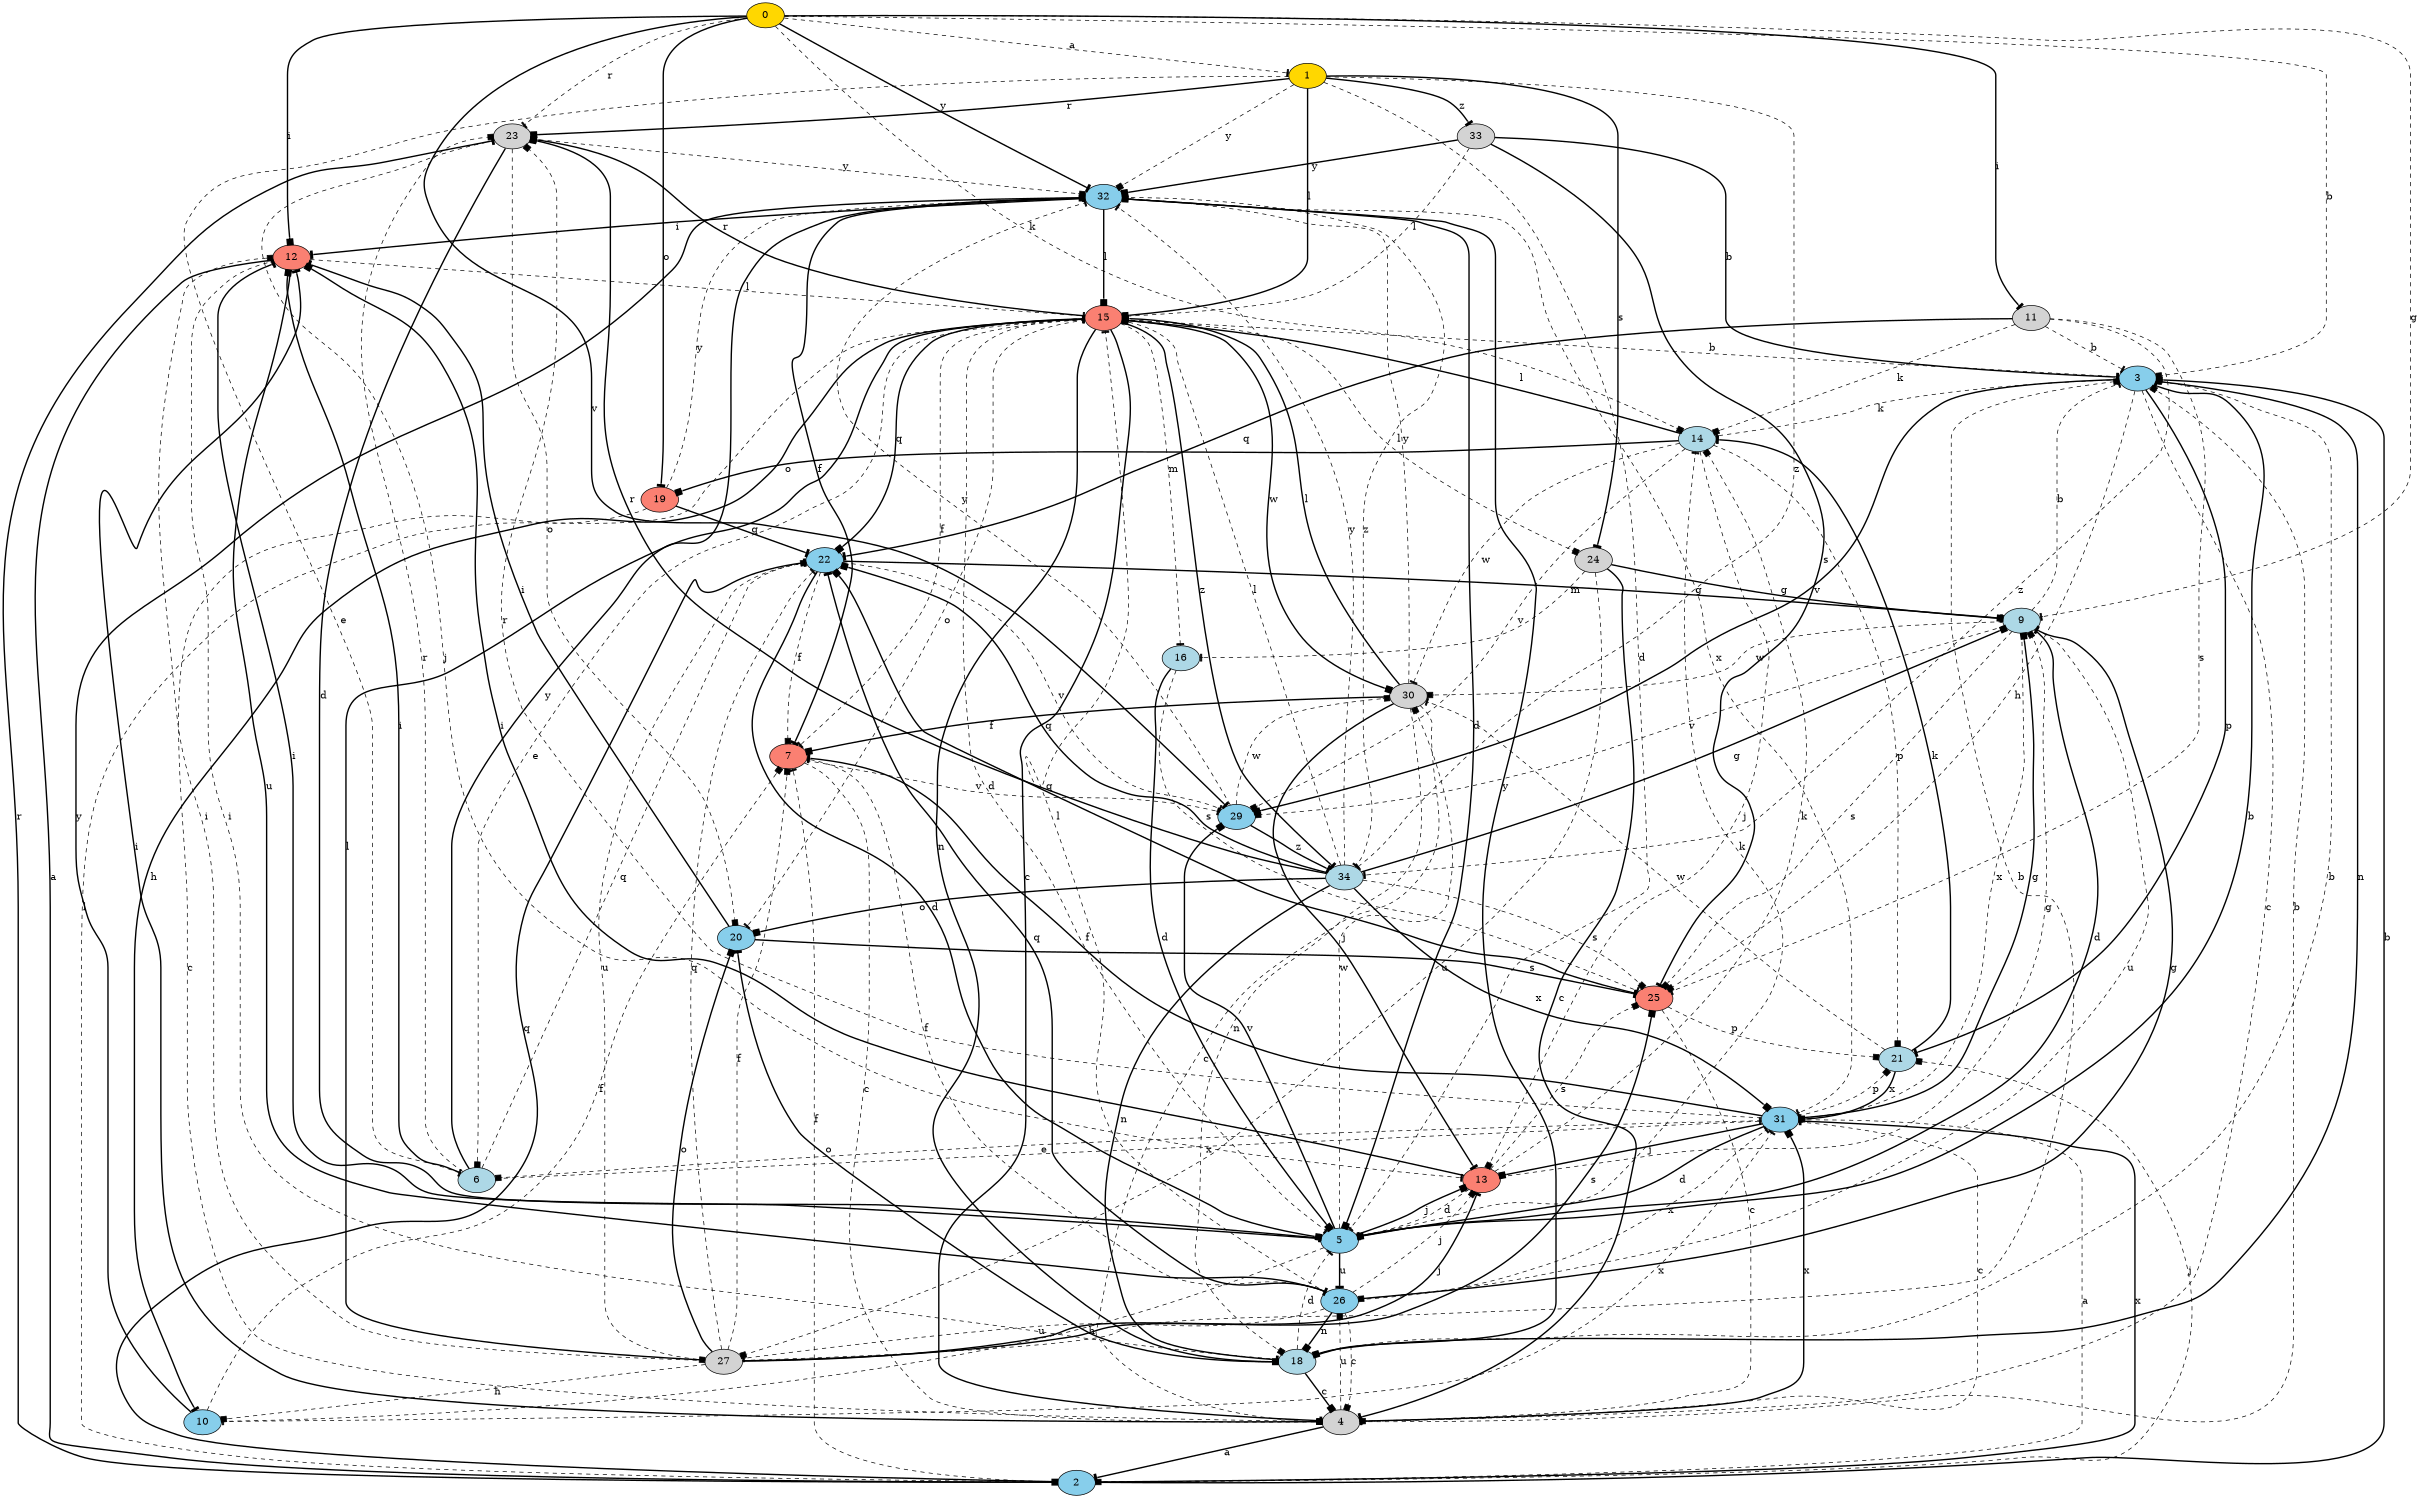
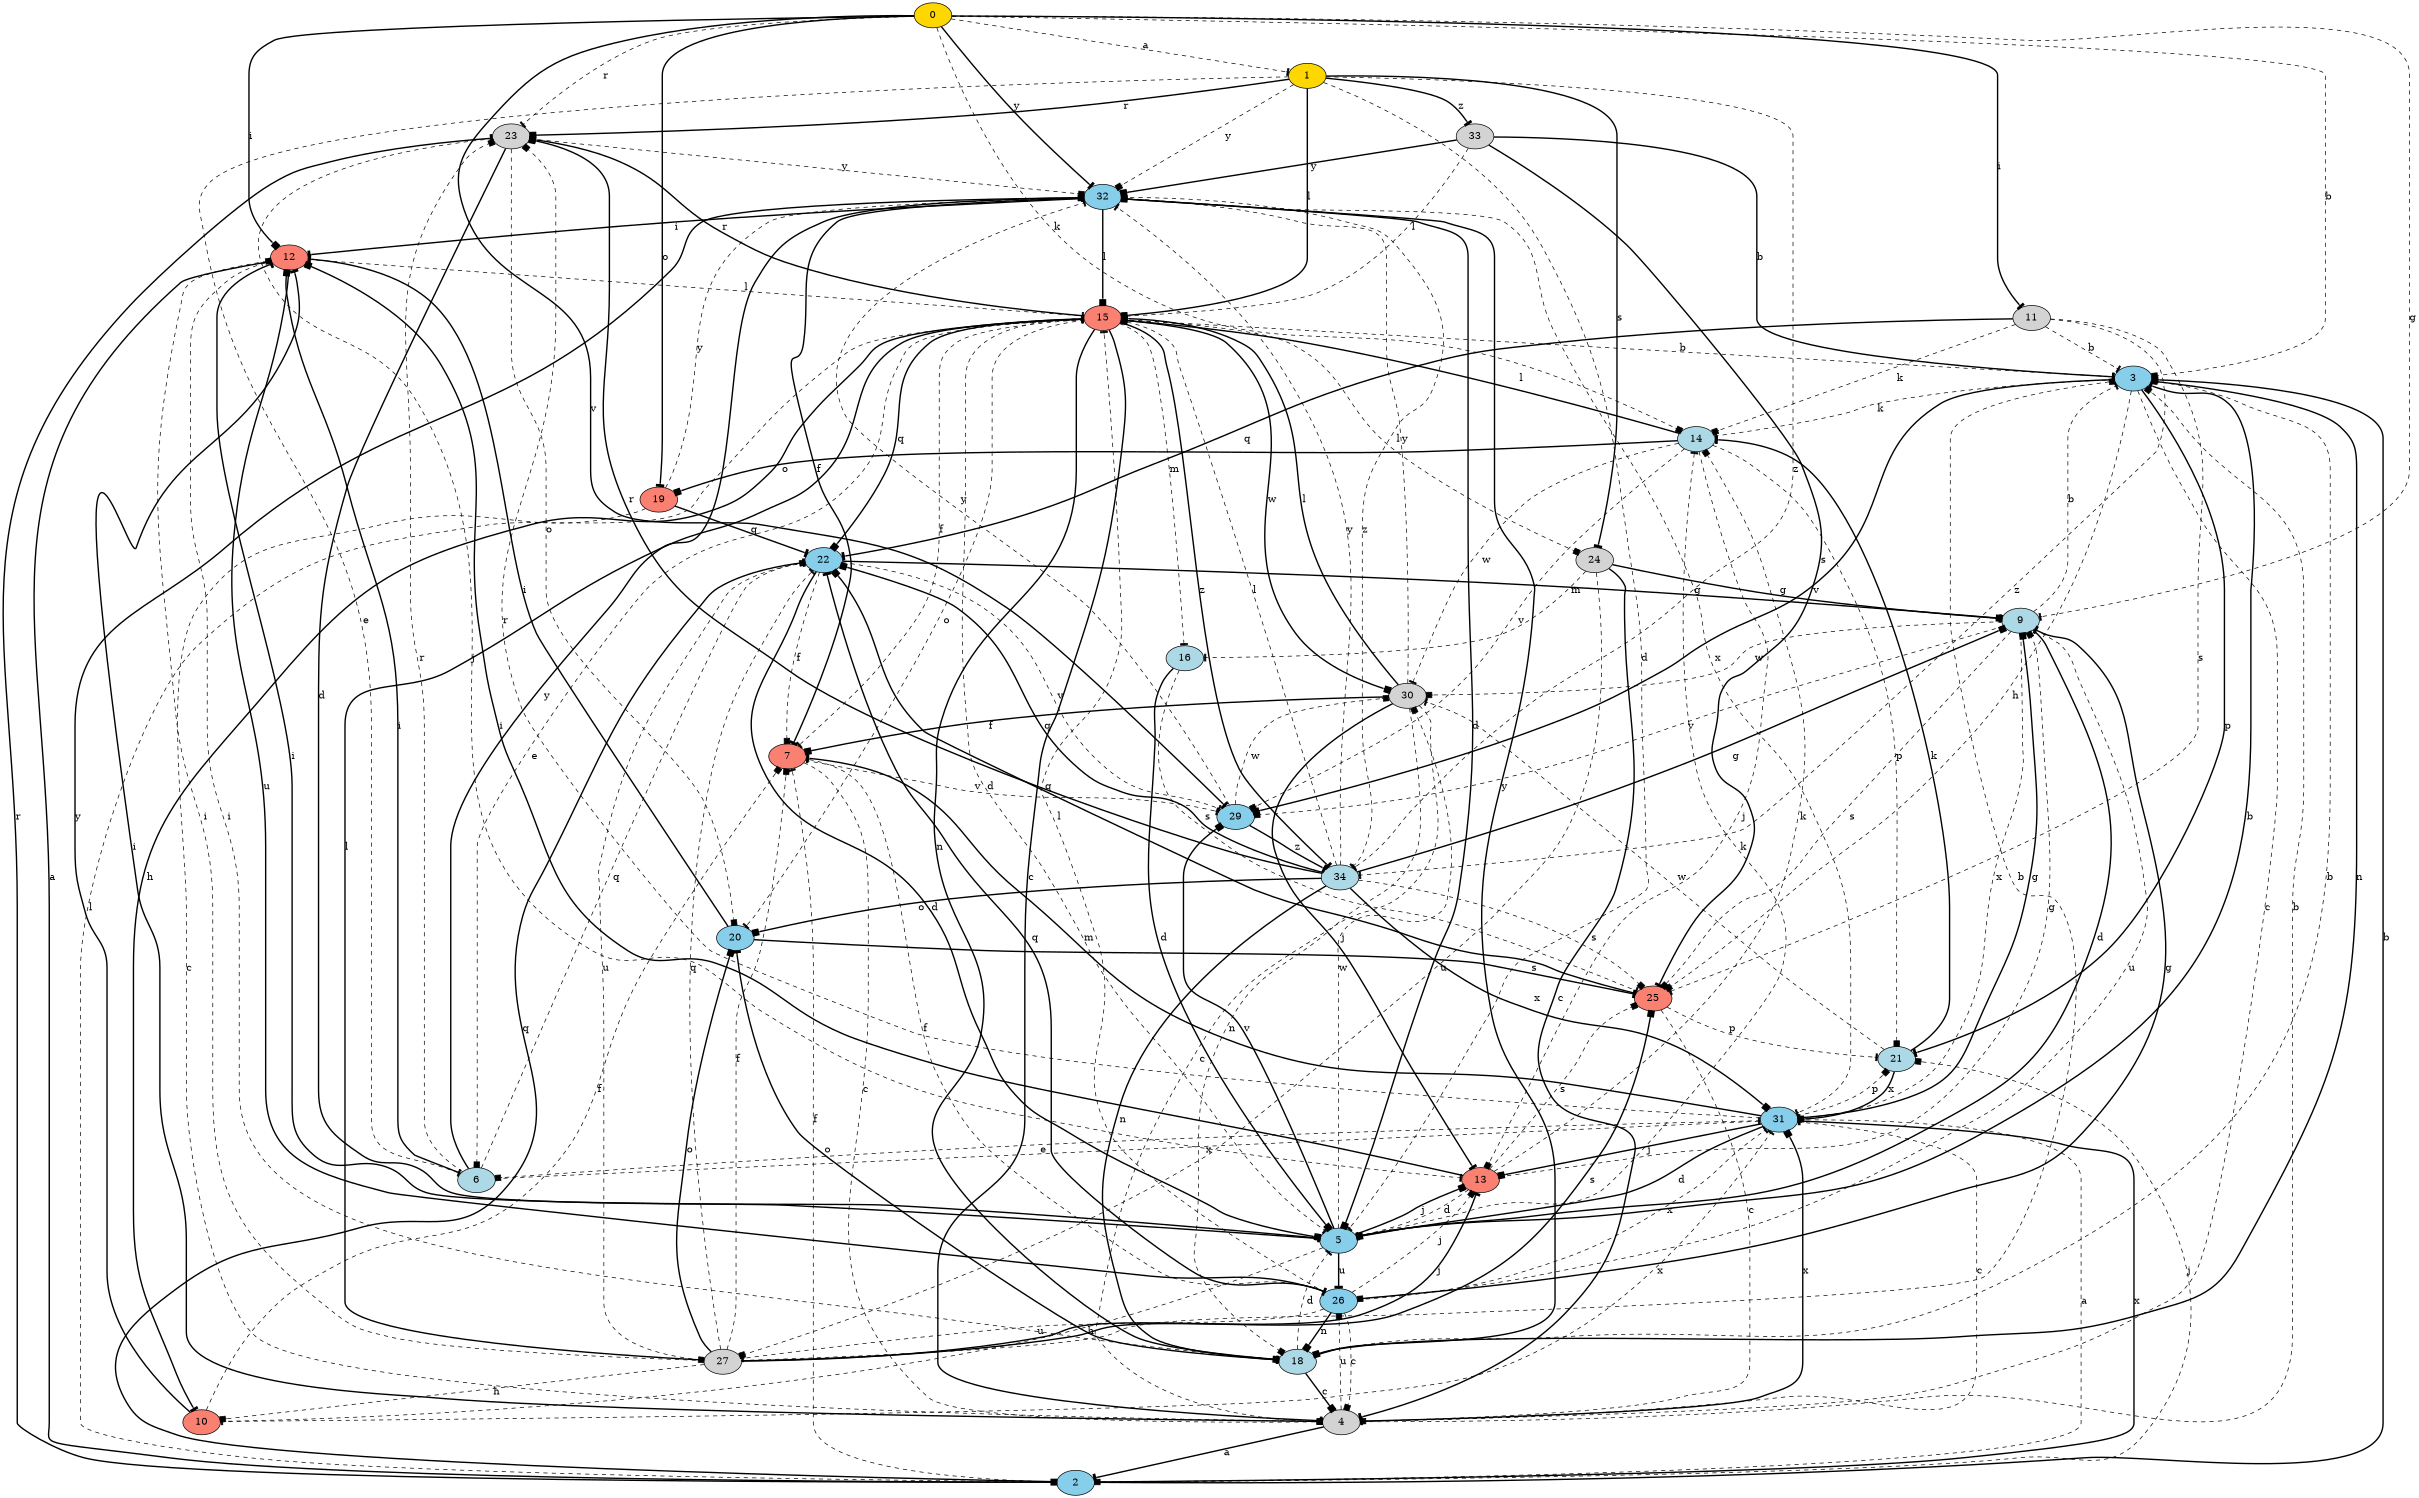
(1088, 938) -> (1089, 938)
(1767, 1043) -> (1768, 1043)
(203, 1422) -> (202, 1422)
